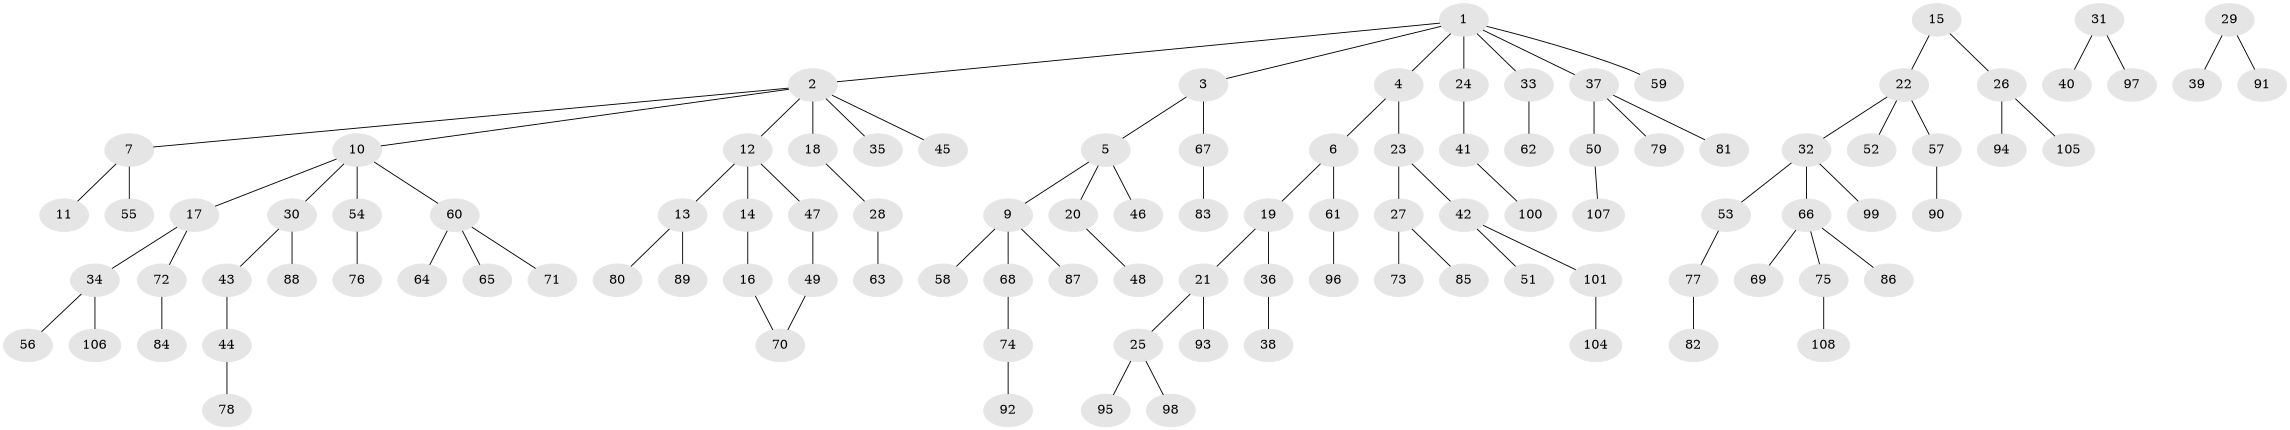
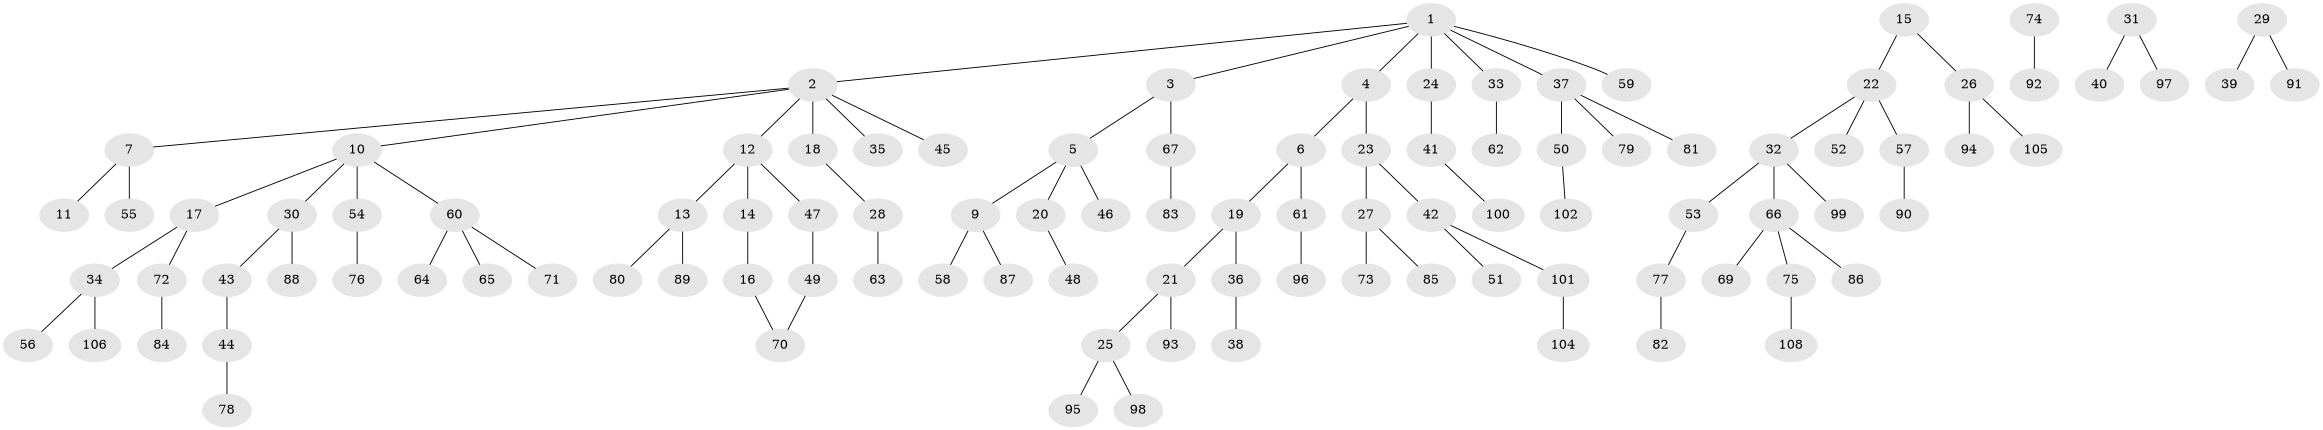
(1599, 215) -> (1566, 215)
(1008, 280) -> none
